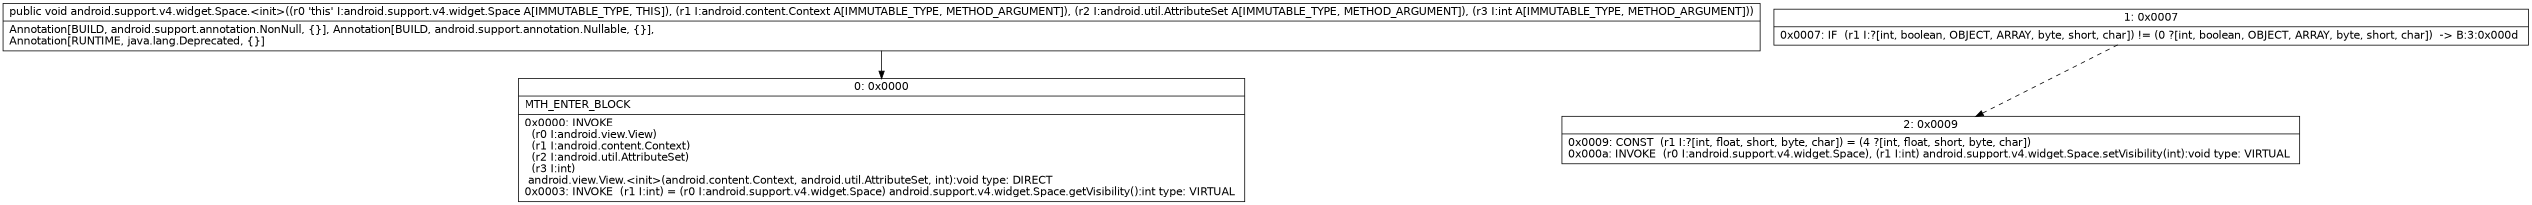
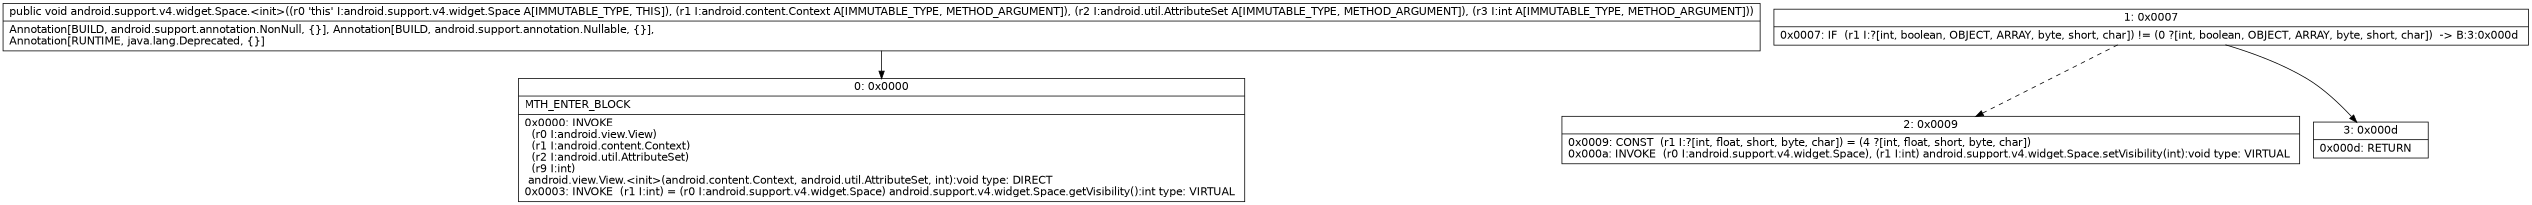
none -> (2371, 140)
(550, 169) -> (550, 169)
